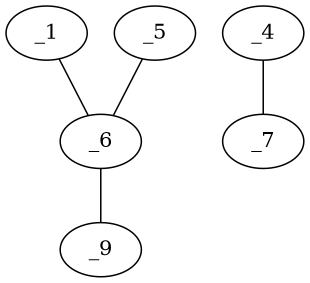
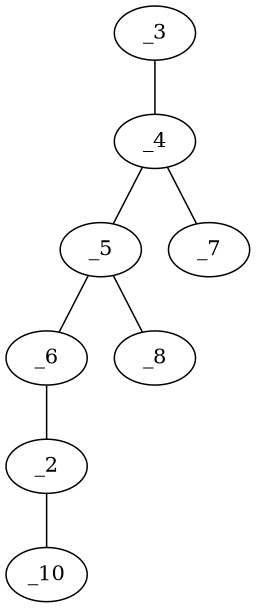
(47, 33) -> none
none -> (155, 33)
none -> (128, 196)
(101, 250) -> (47, 466)
none -> (155, 358)
none -> (47, 575)
